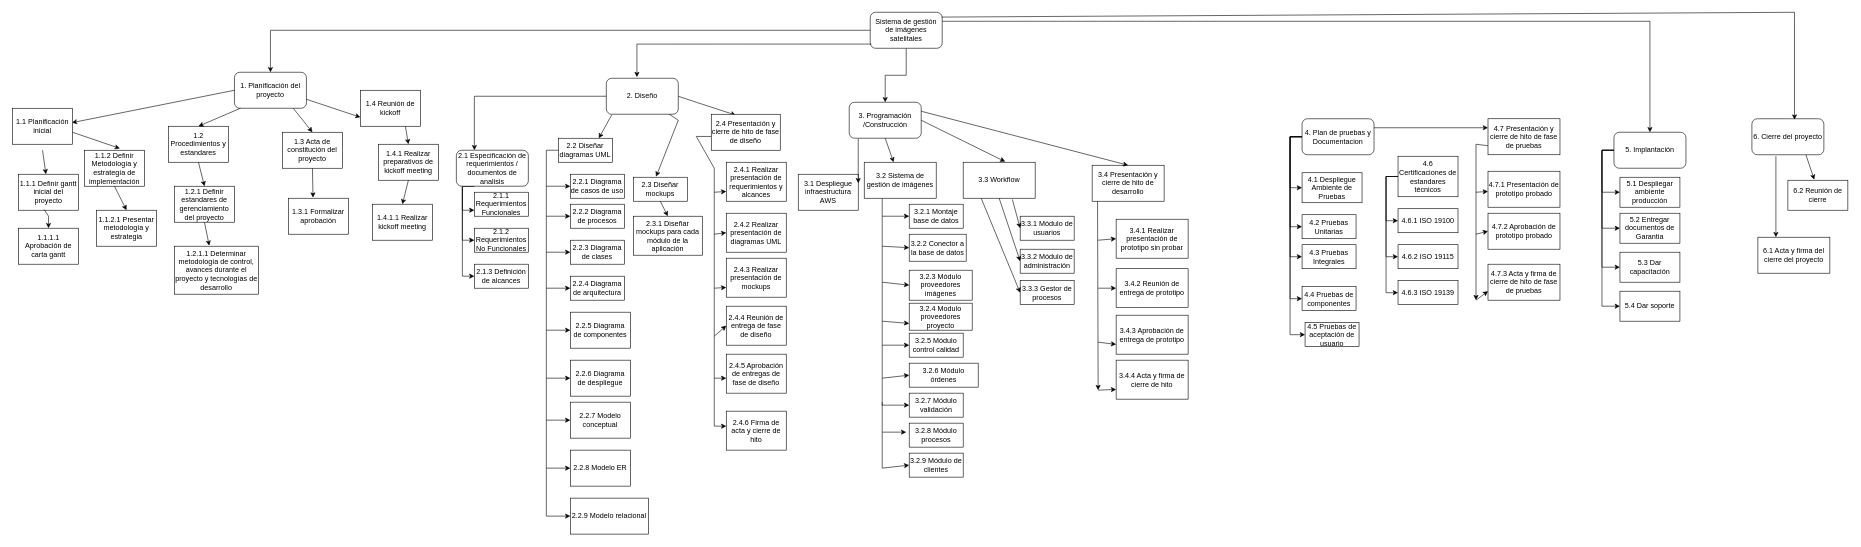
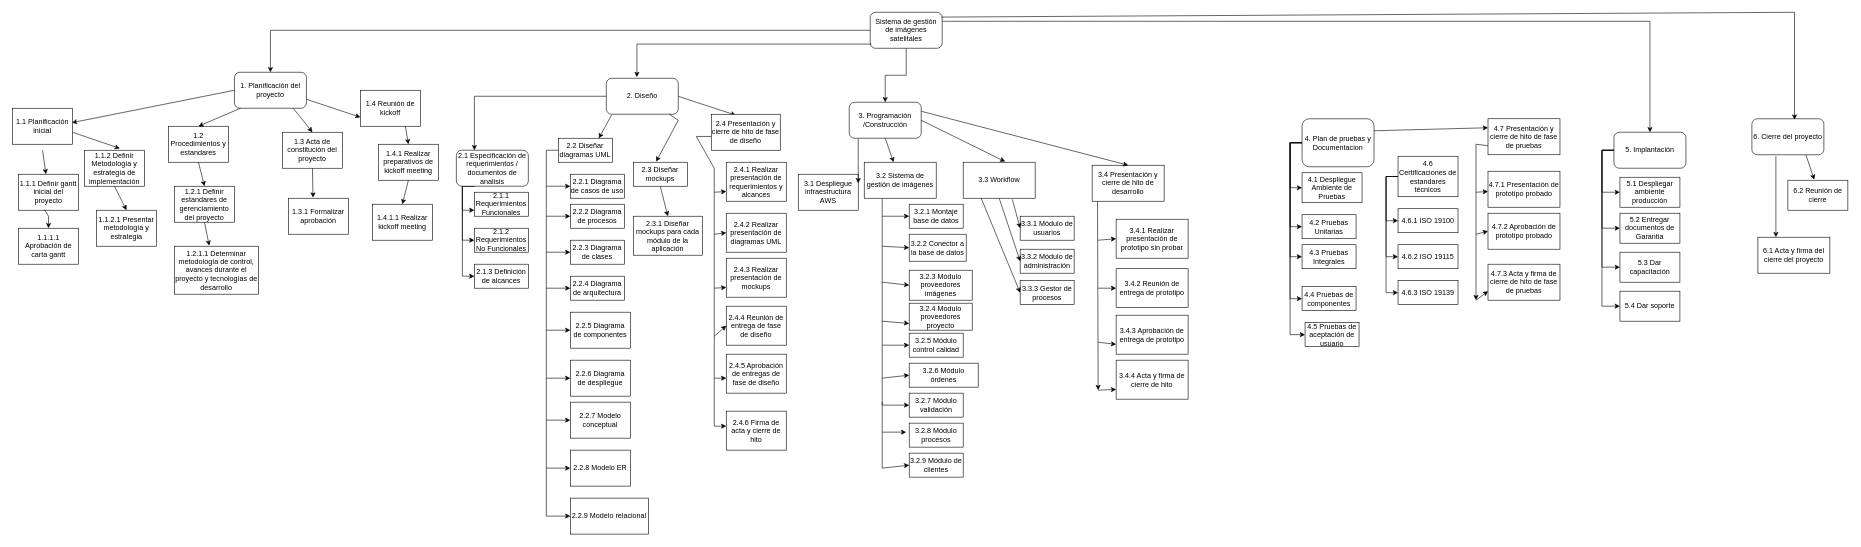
(1338, 137) -> (1338, 143)
(660, 189) -> (660, 174)
